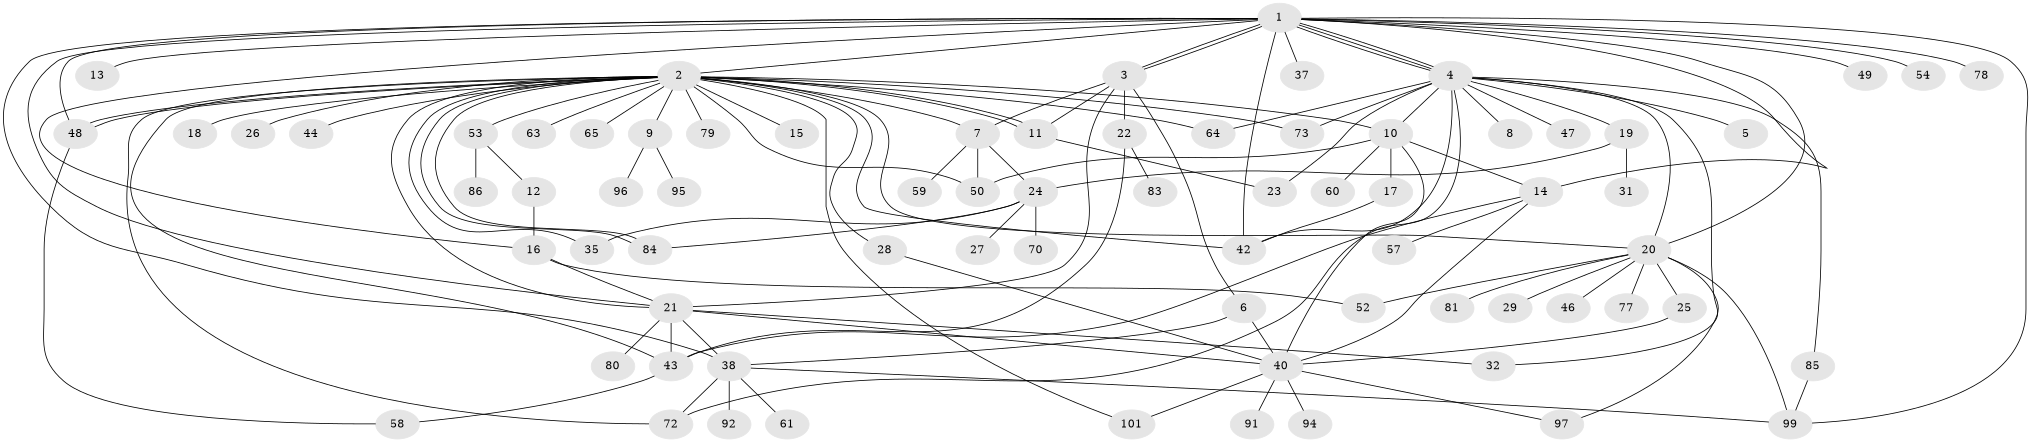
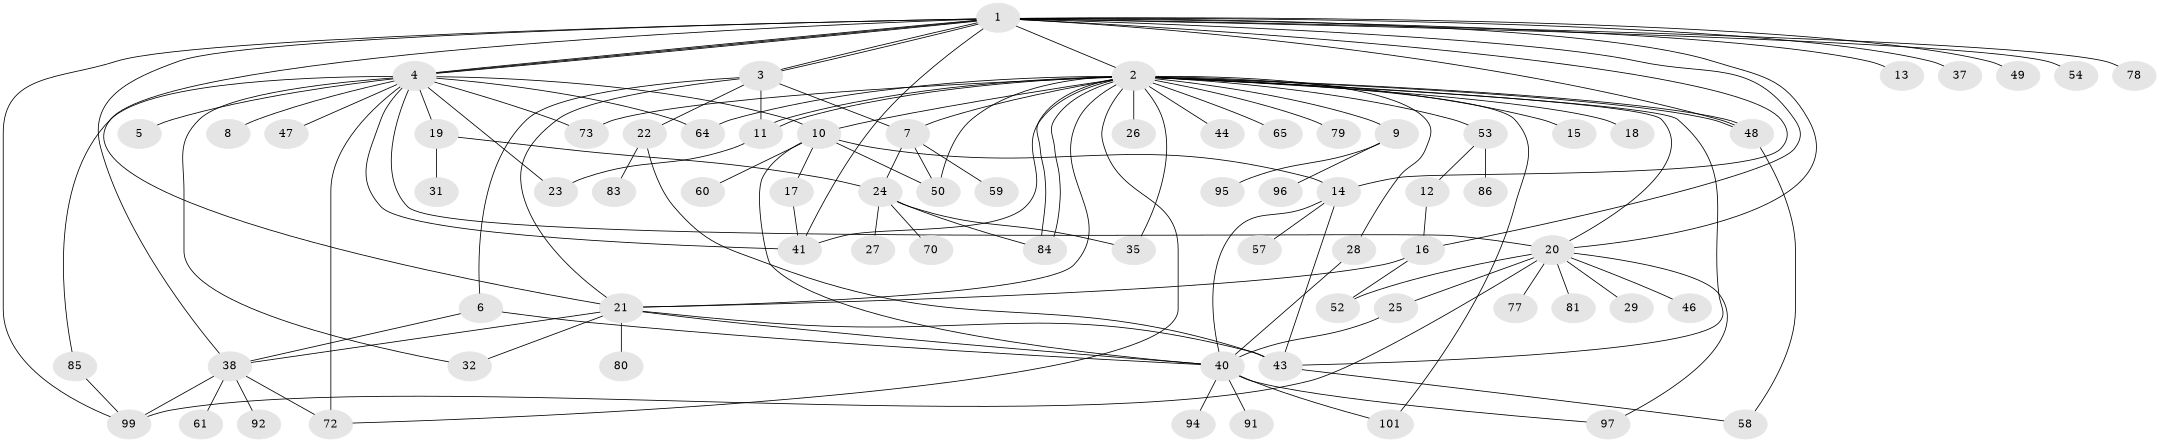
(534, 134) -> none
(1244, 250) -> (800, 250)
